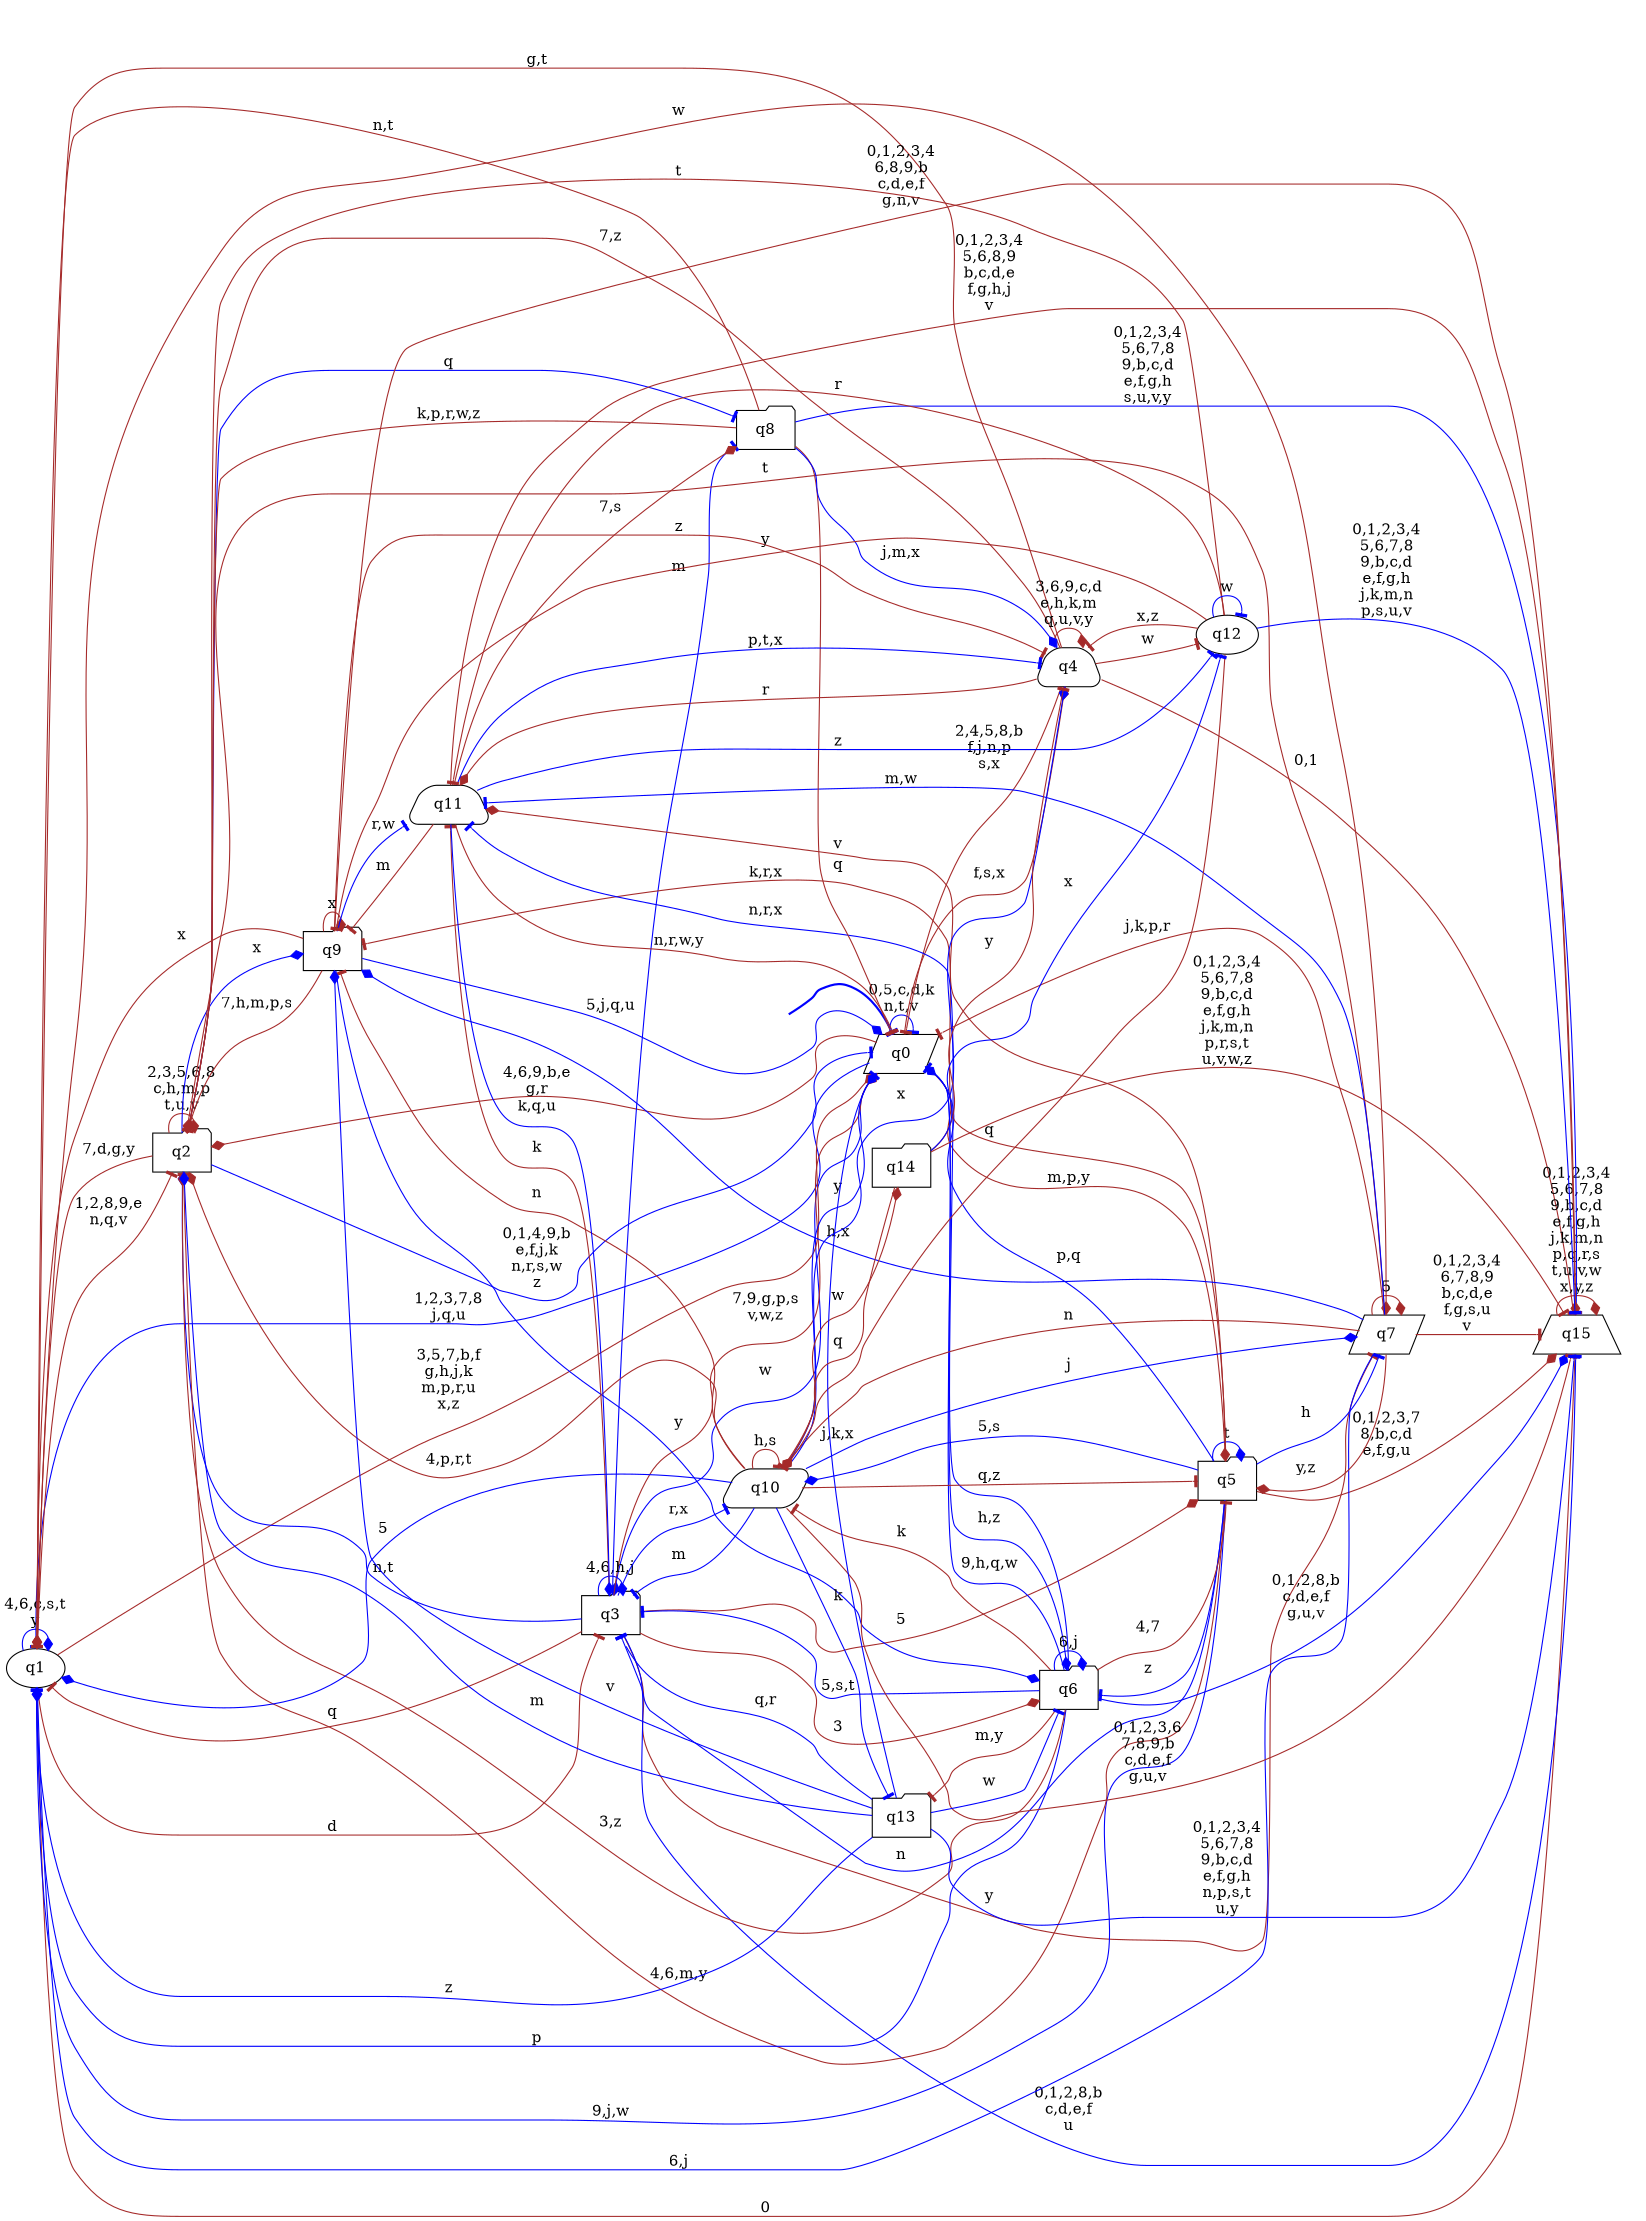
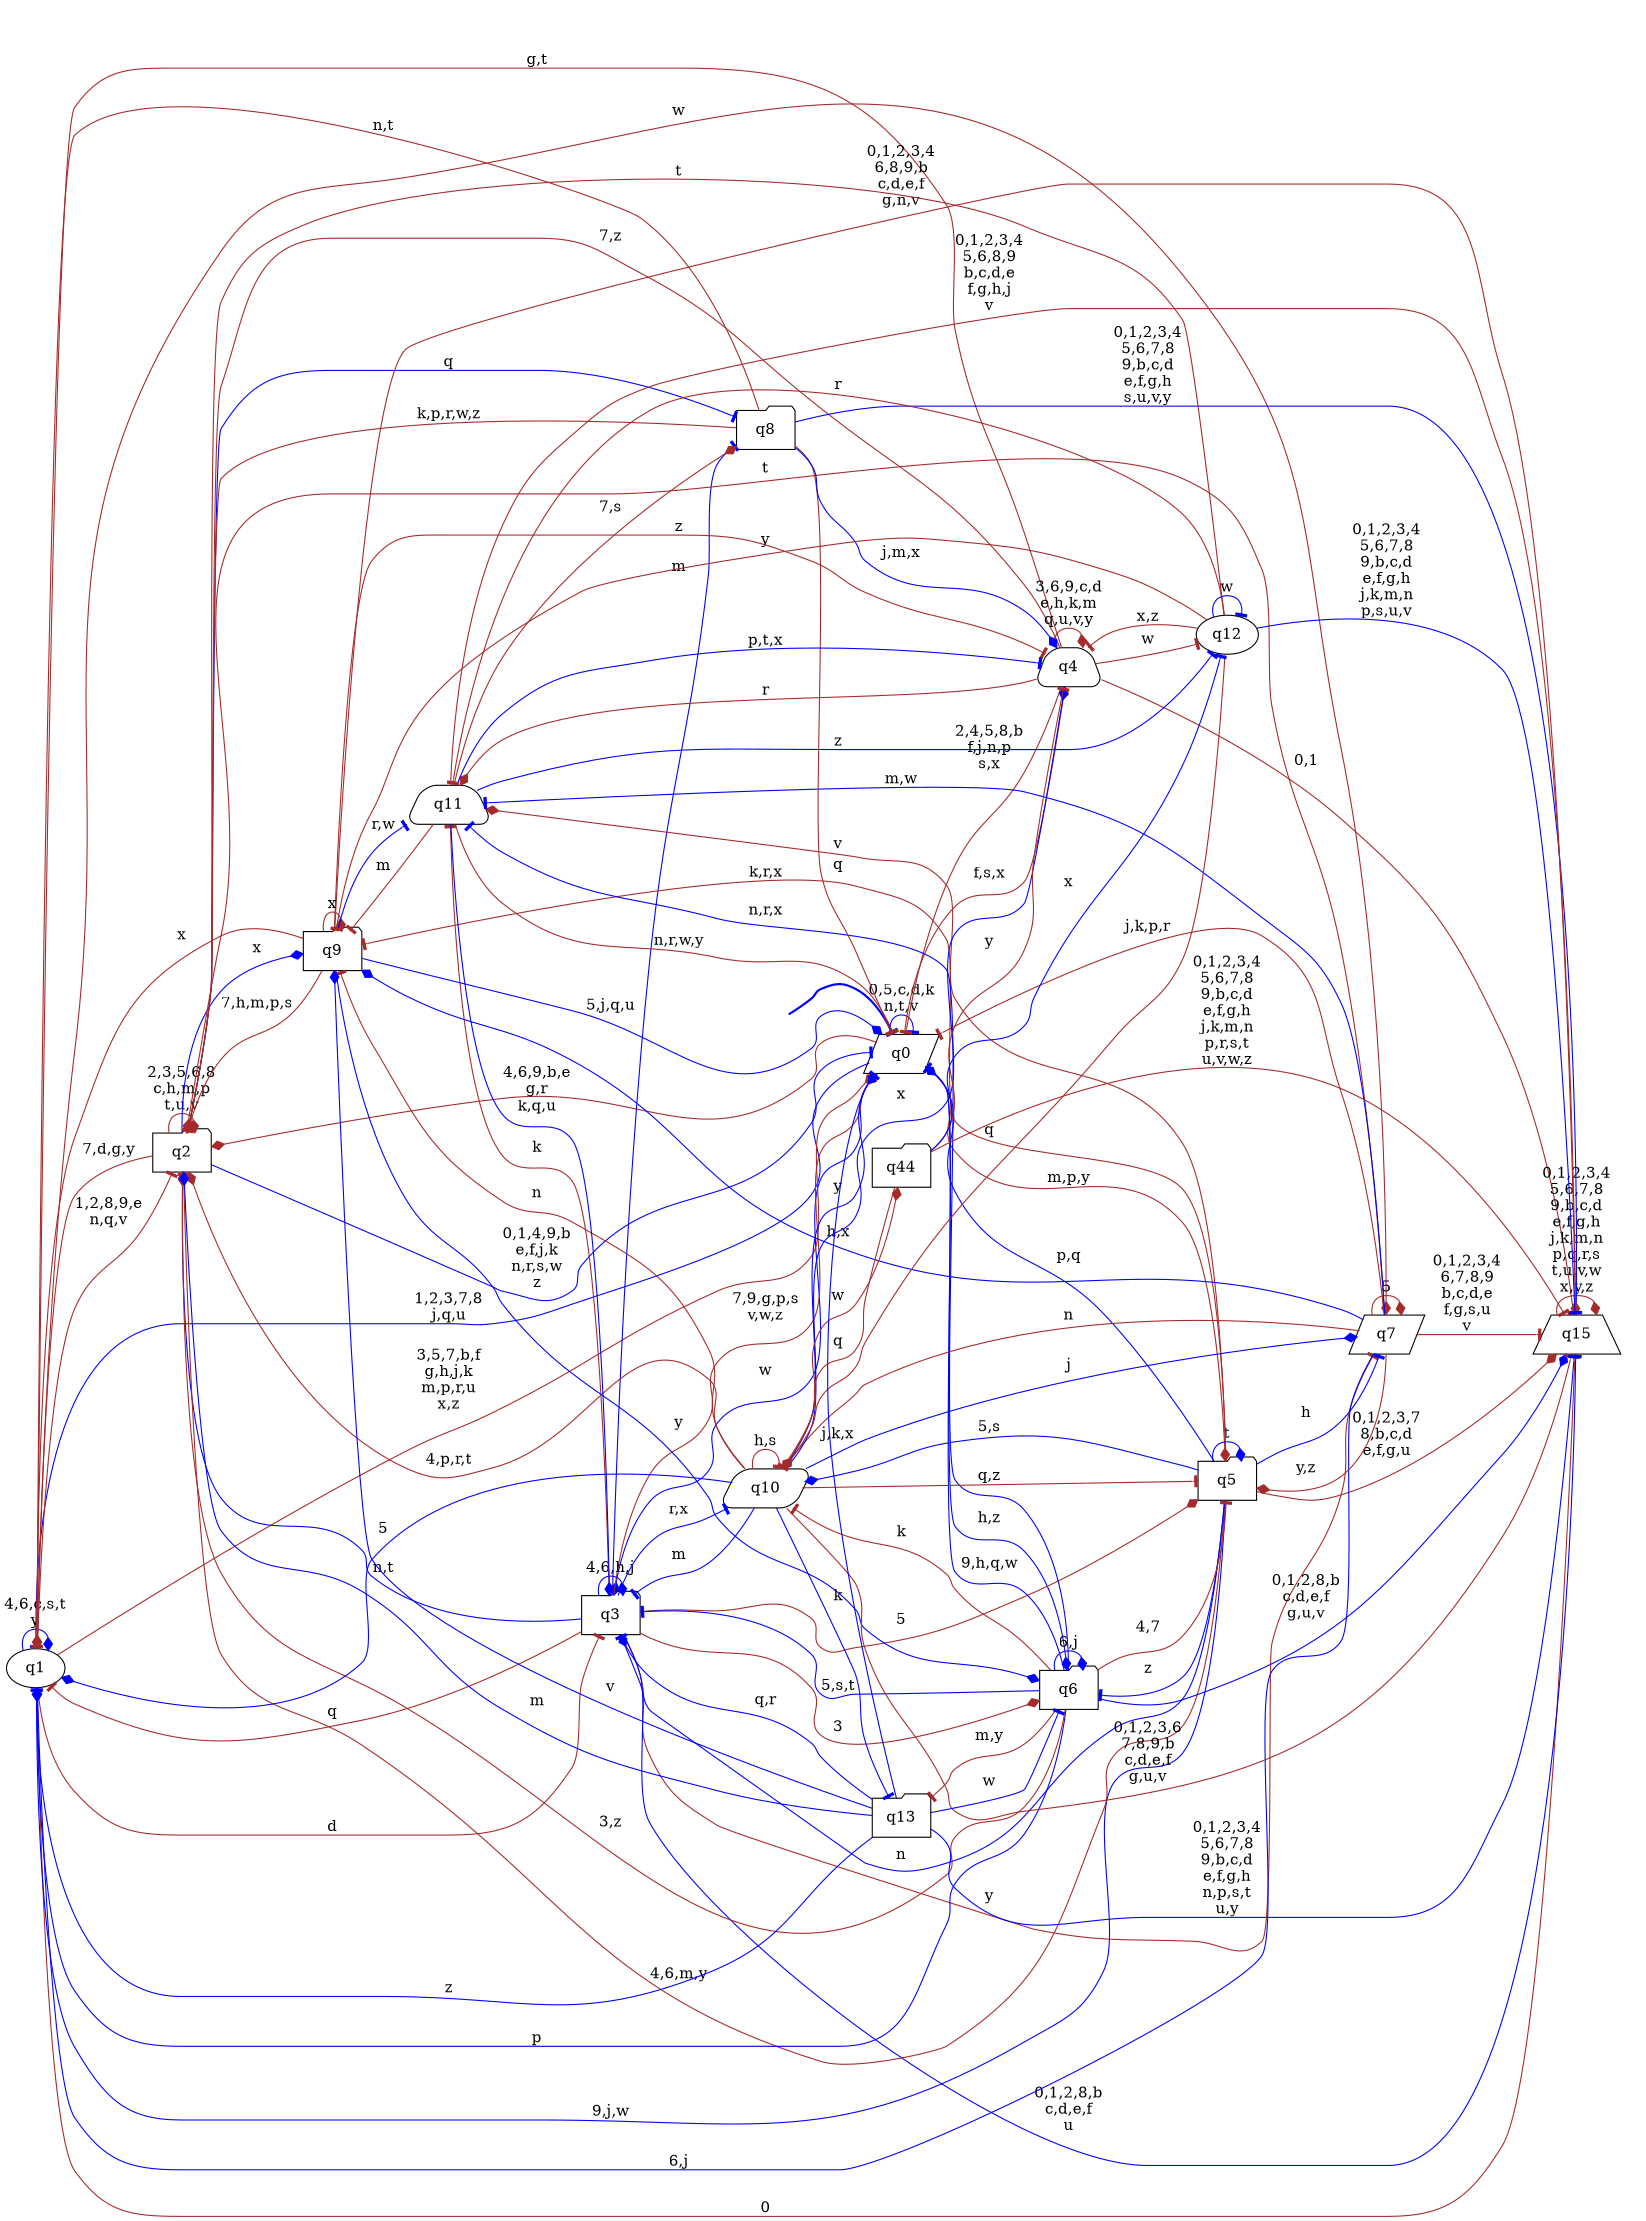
(902, 1168) -> (902, 1168)
(752, 1715) -> (752, 1715)
